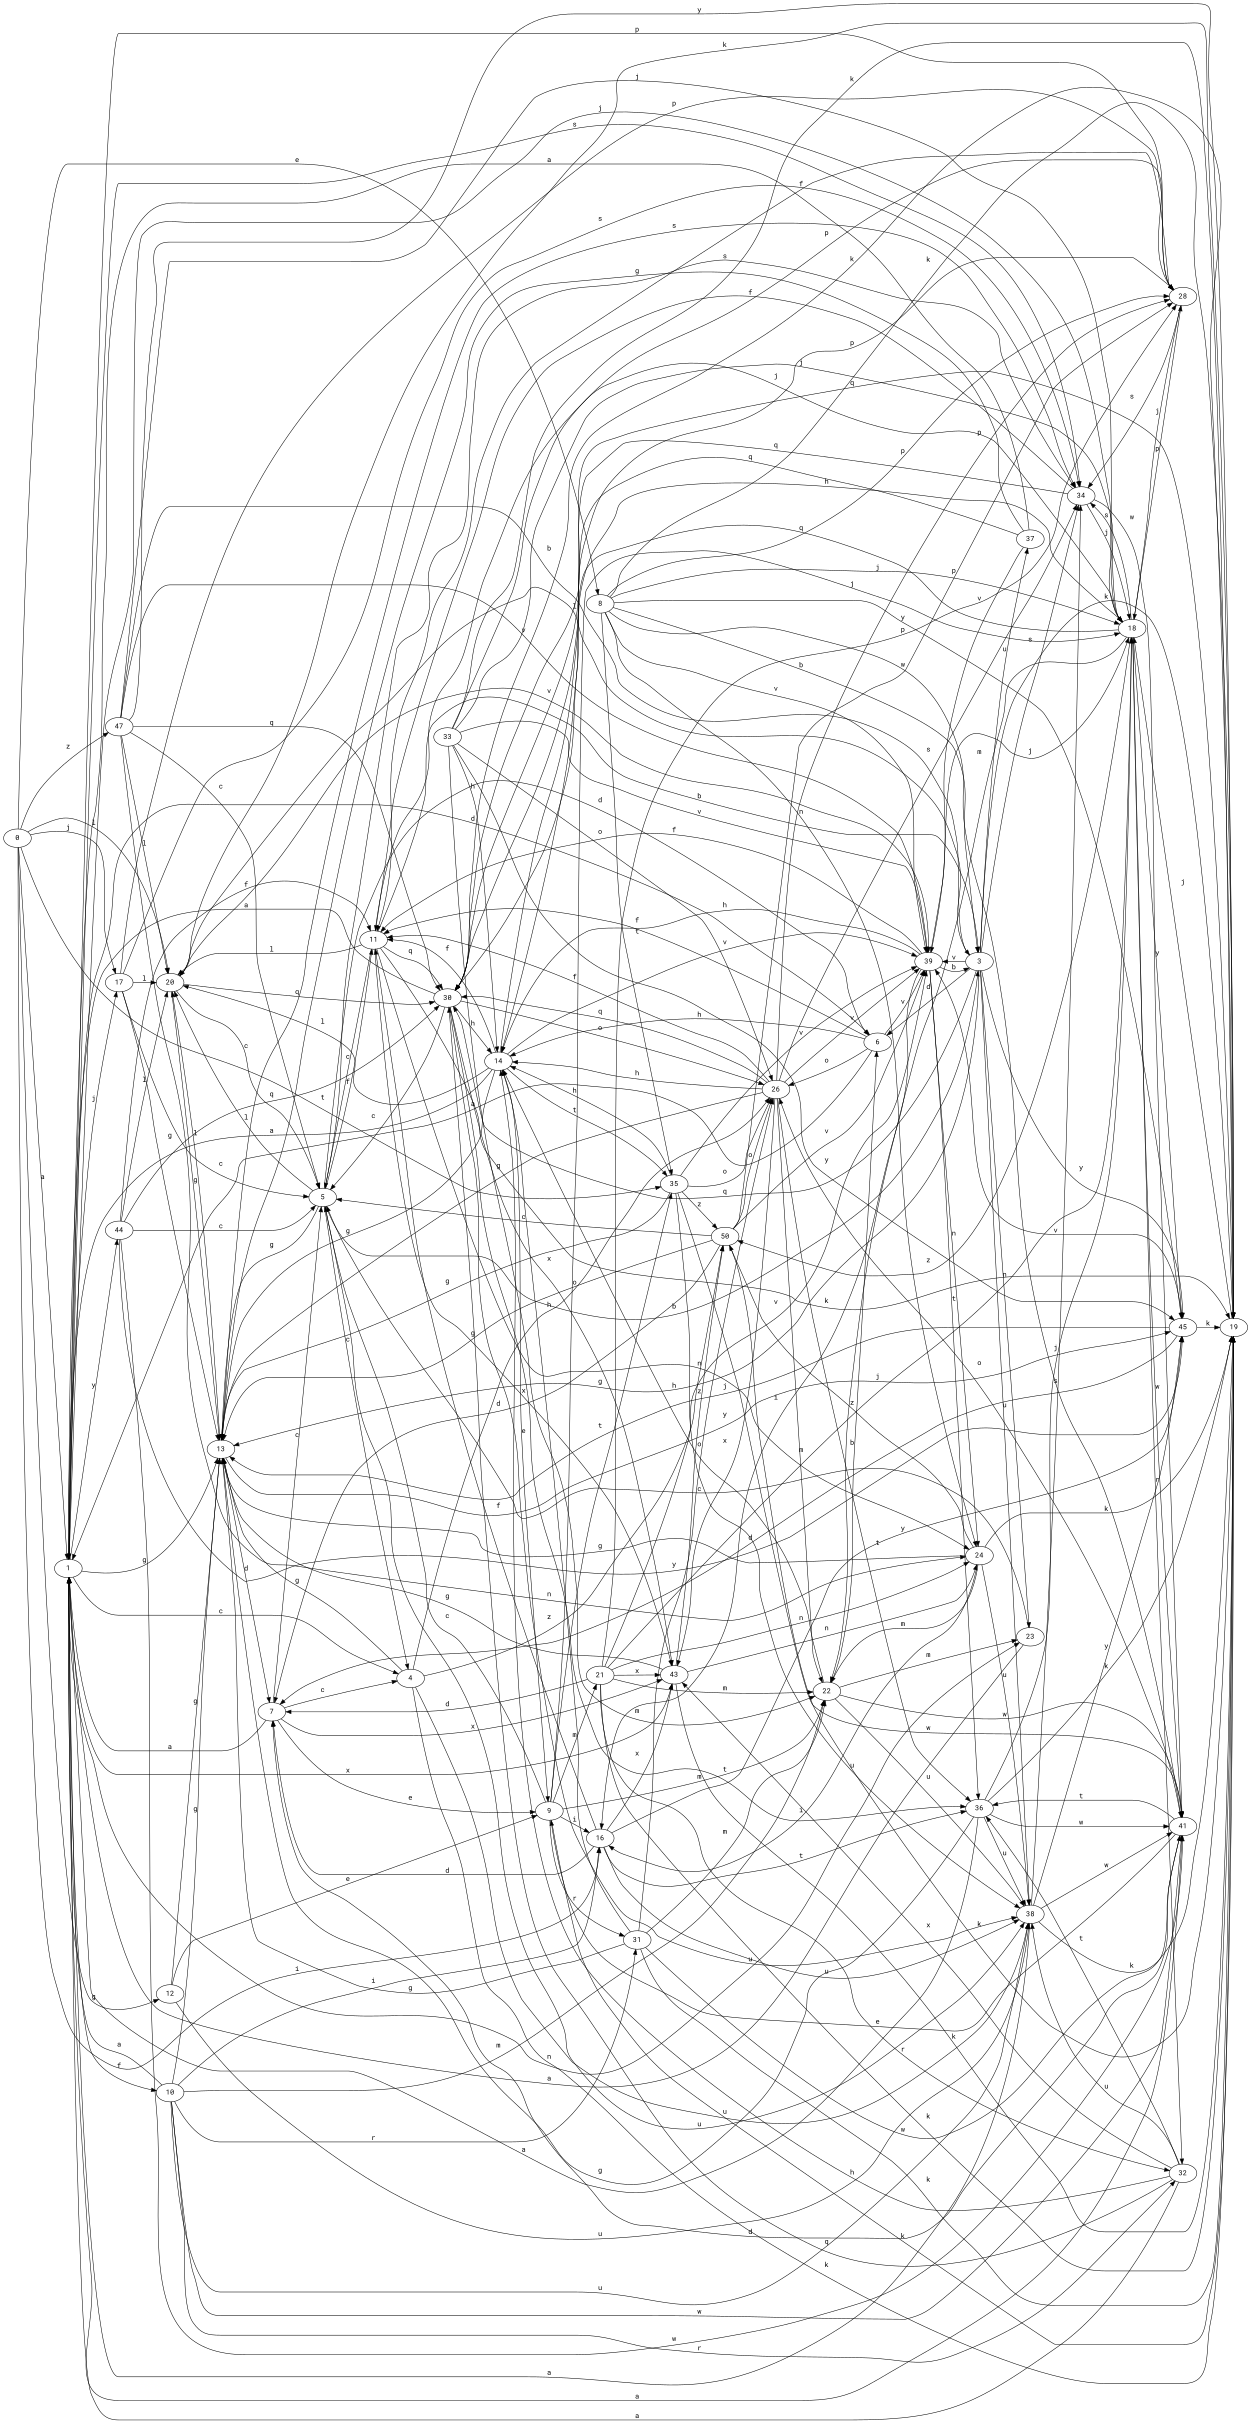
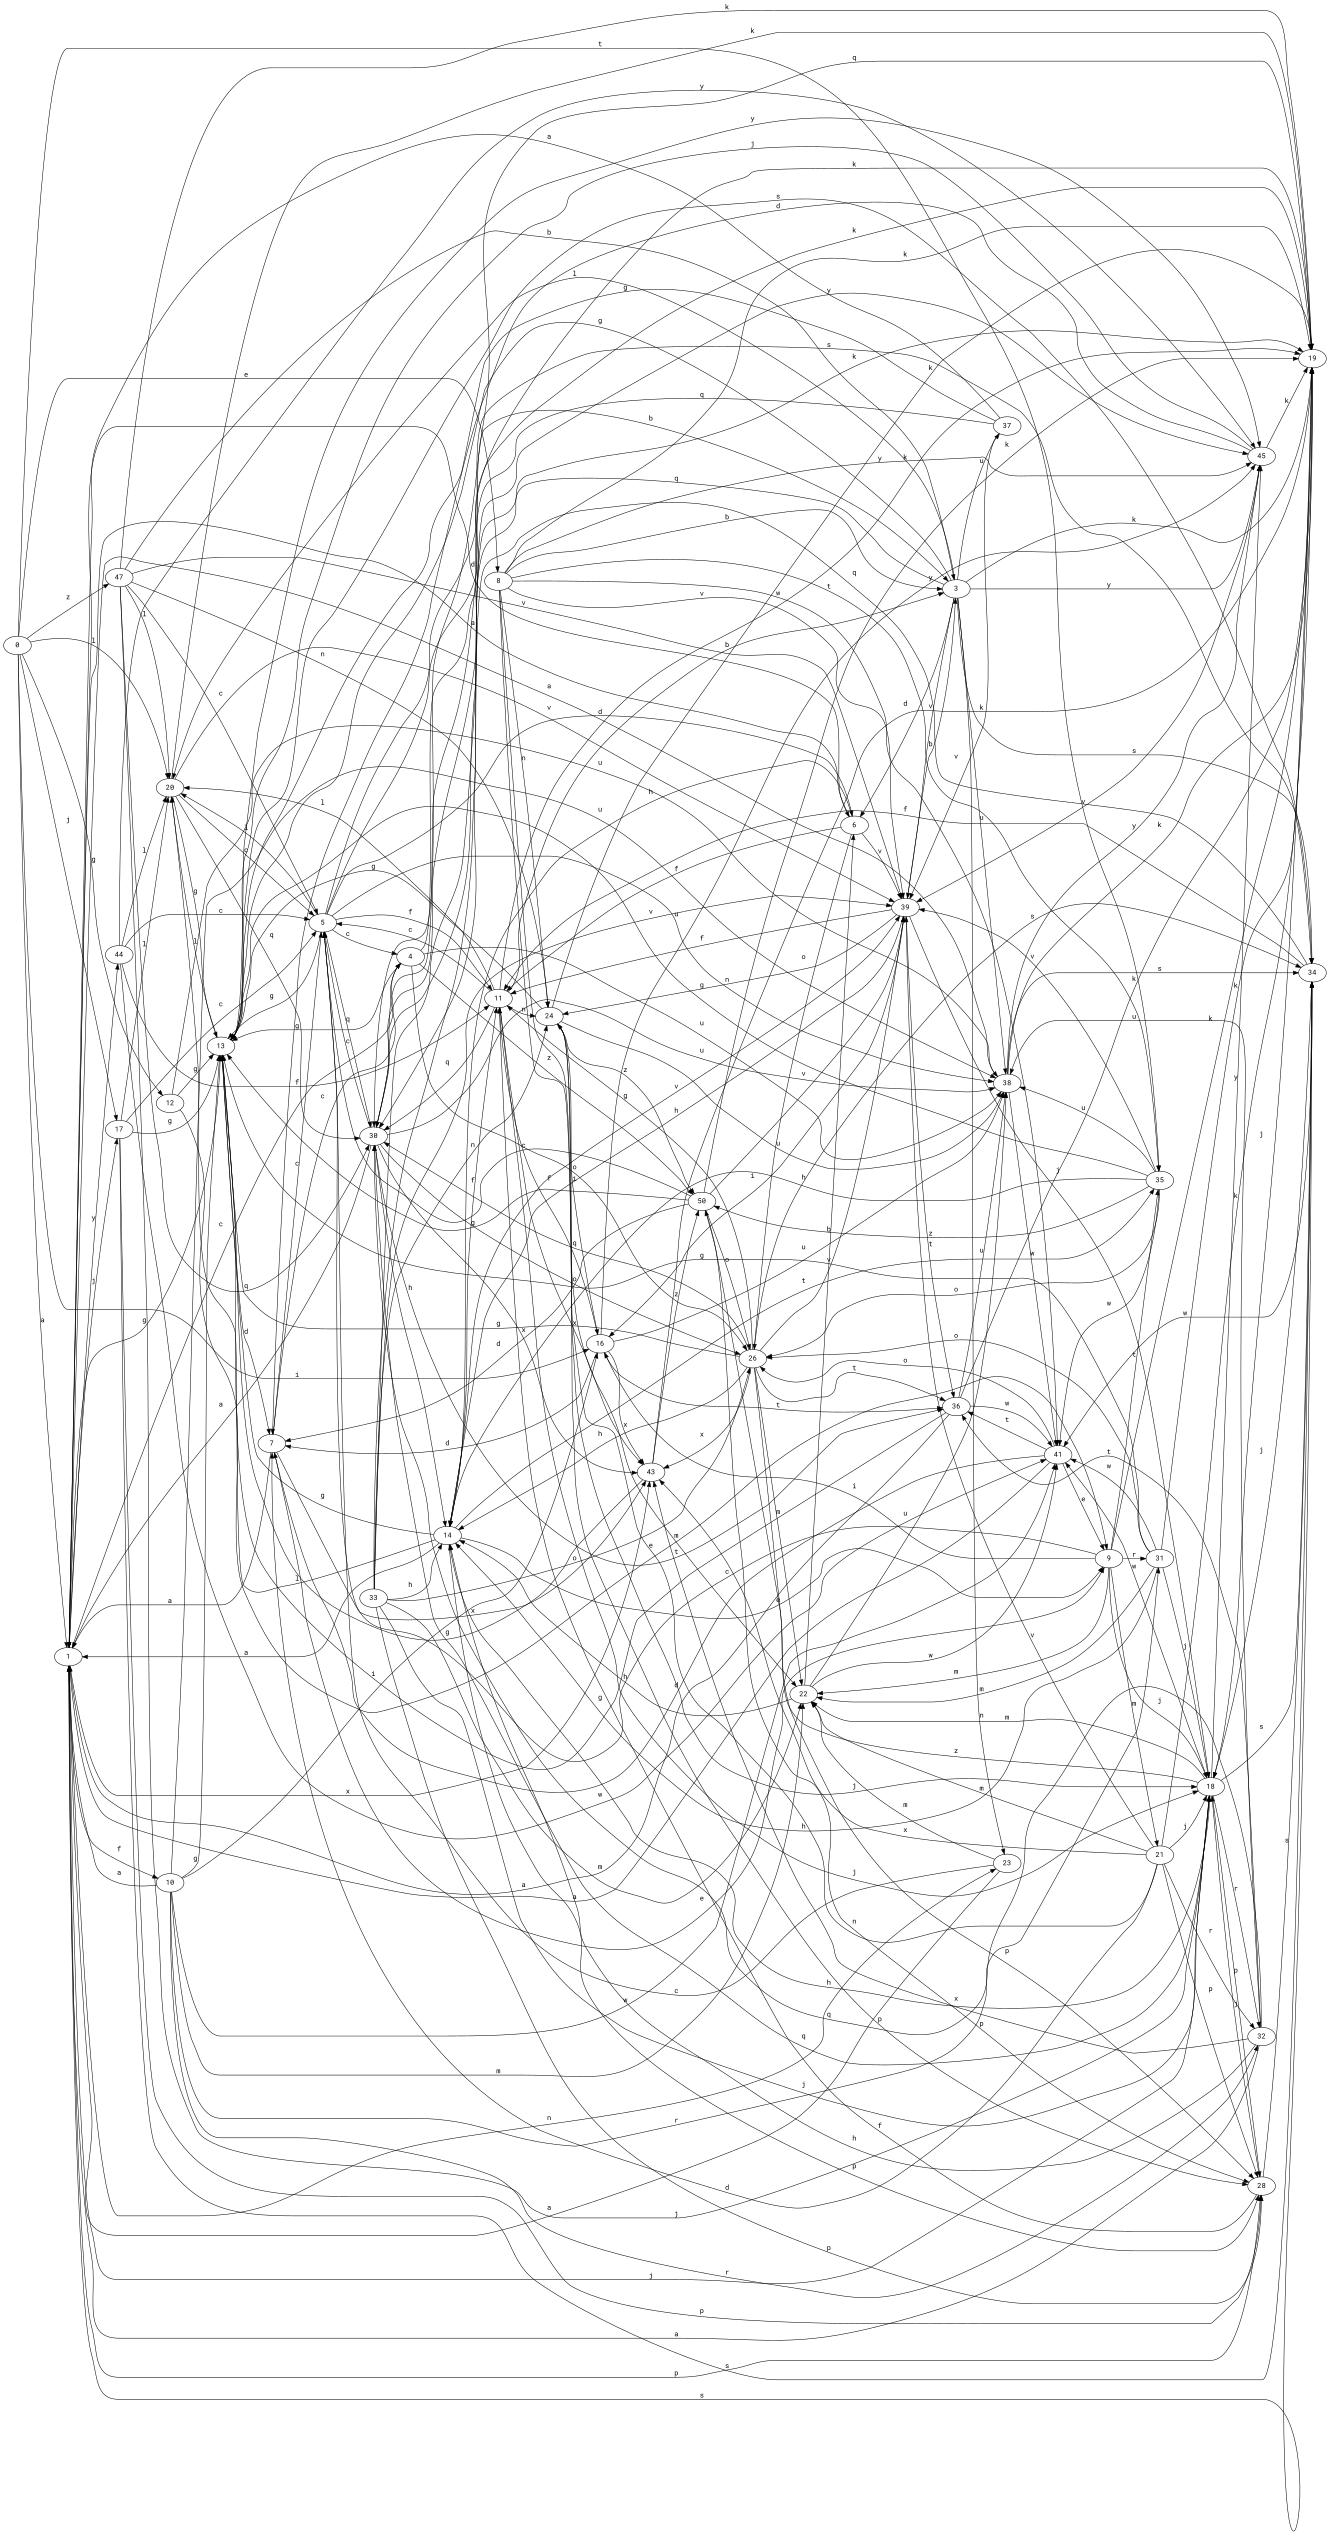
(700, 10) -> (727, 7)
(575, 977) -> (626, 1096)
(259, 1104) -> (346, 1022)
(1097, 1230) -> (1185, 1659)
(832, 1635) -> (392, 1303)
(926, 1663) -> (884, 1803)
